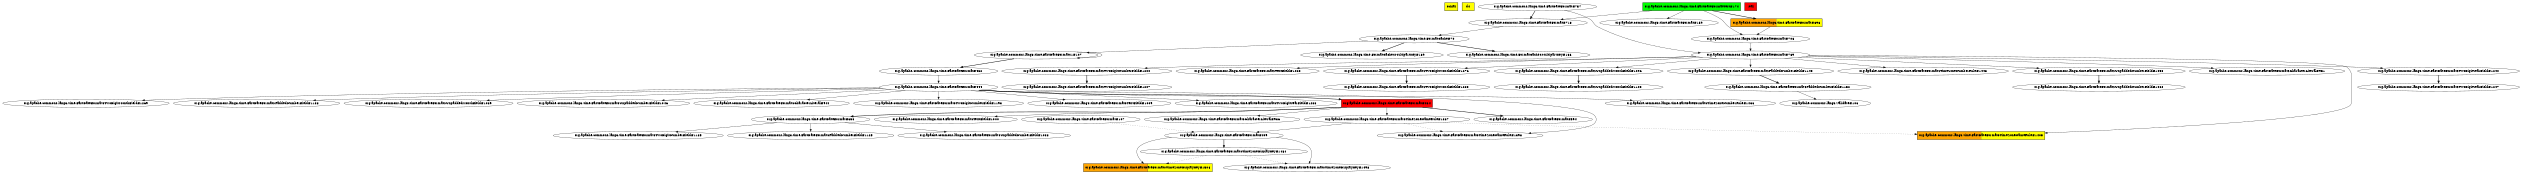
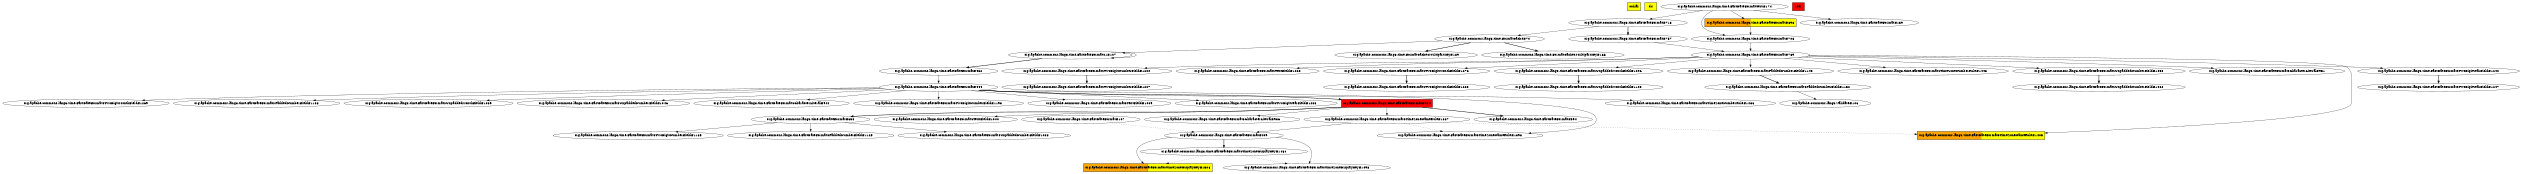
(1692, 7) -> (1725, 7)
(1533, 14) -> (1628, 30)
(1733, 15) -> (1737, 14)
